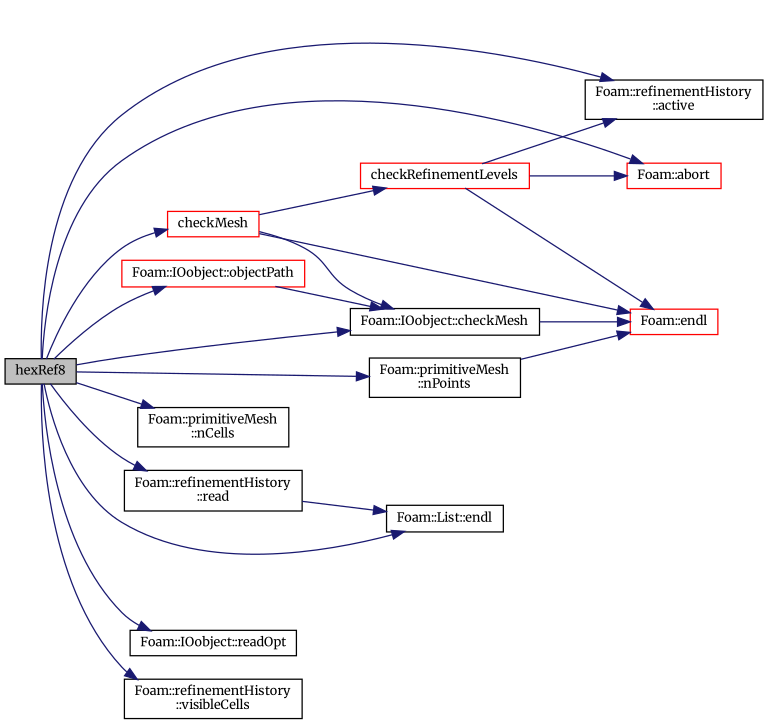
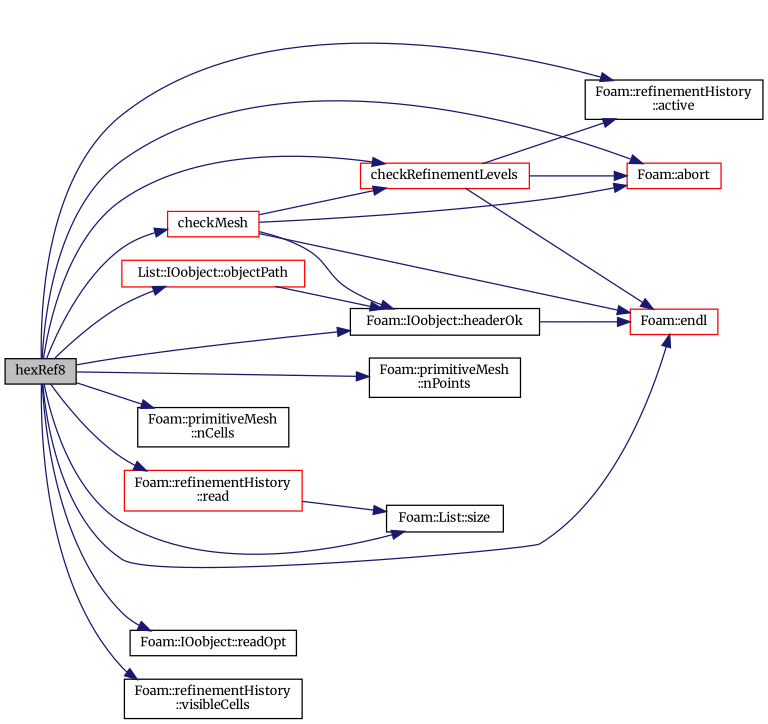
none -> (156, 182)
none -> (437, 211)
(213, 274) -> (213, 274)
(445, 322) -> (445, 322)
(569, 347) -> (351, 562)
(213, 491) -> (213, 491)
(445, 519) -> (445, 519)
